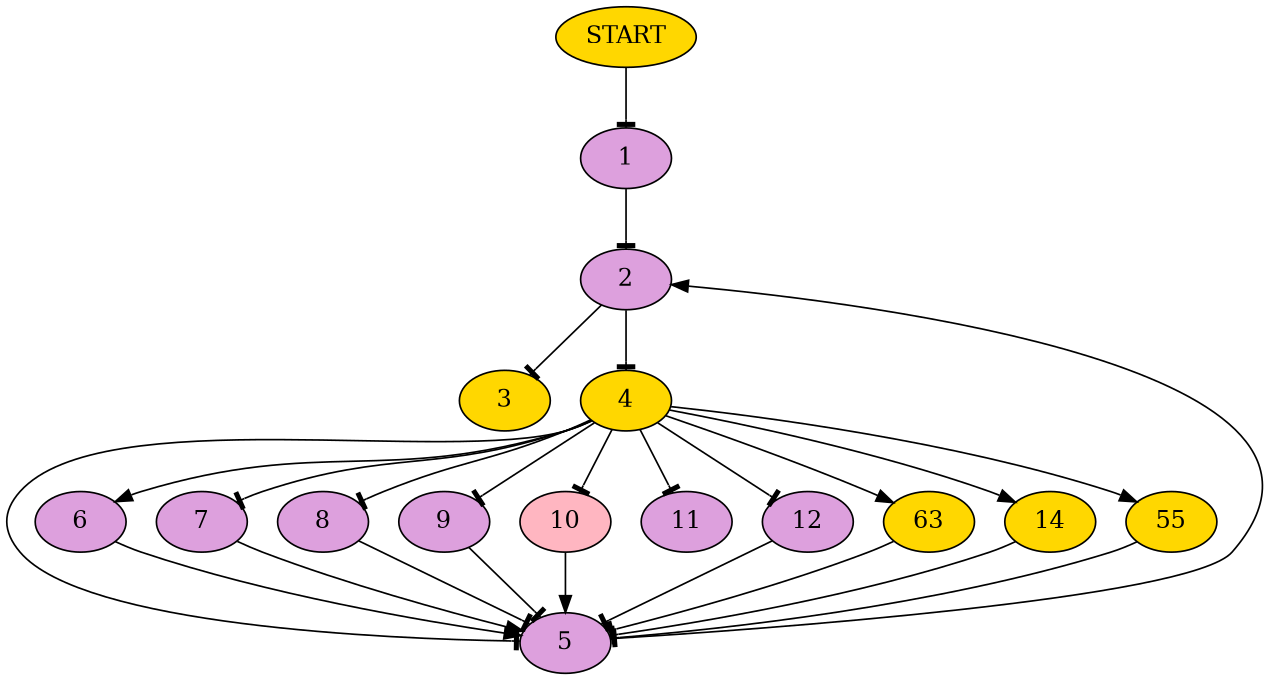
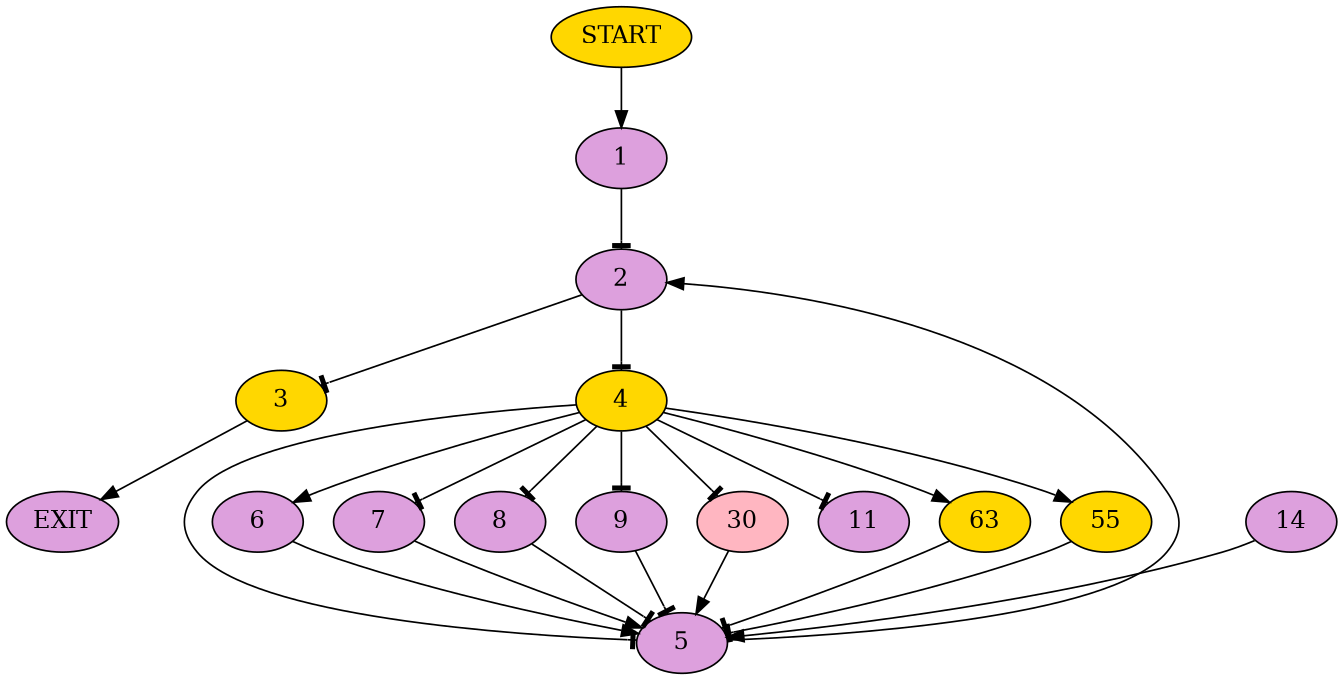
(626, 94) -> (621, 89)
(836, 446) -> none
none -> (63, 522)
(565, 522) -> (743, 522)
(808, 522) -> none
(1050, 522) -> (1291, 522)
(819, 598) -> (1002, 601)
